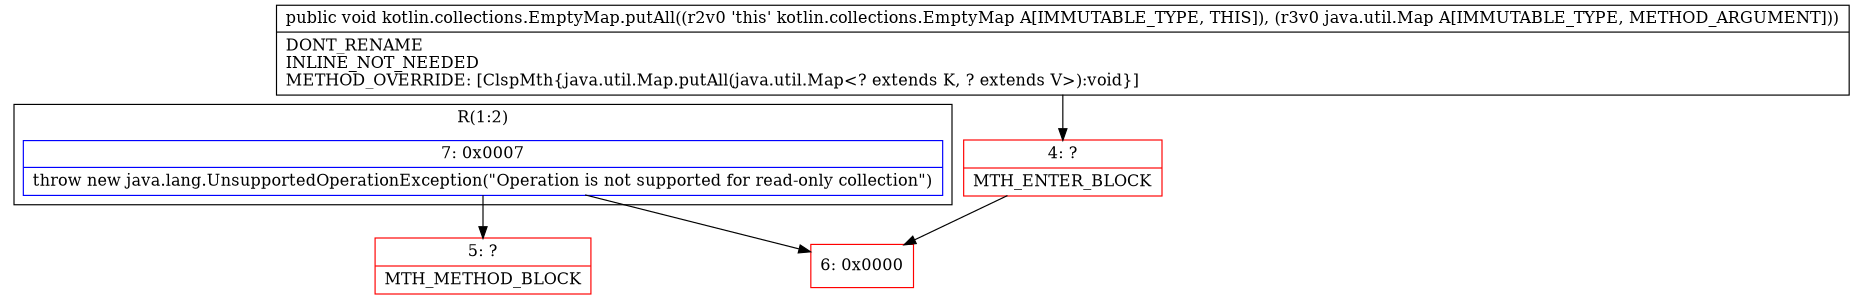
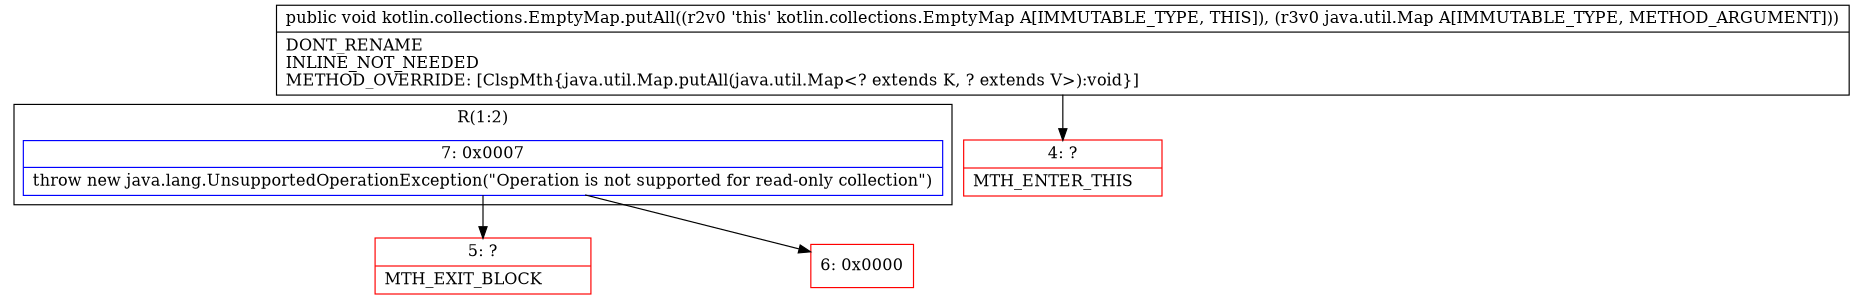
(1063, 181) -> (1054, 181)
(961, 218) -> none
(483, 279) -> (464, 279)
